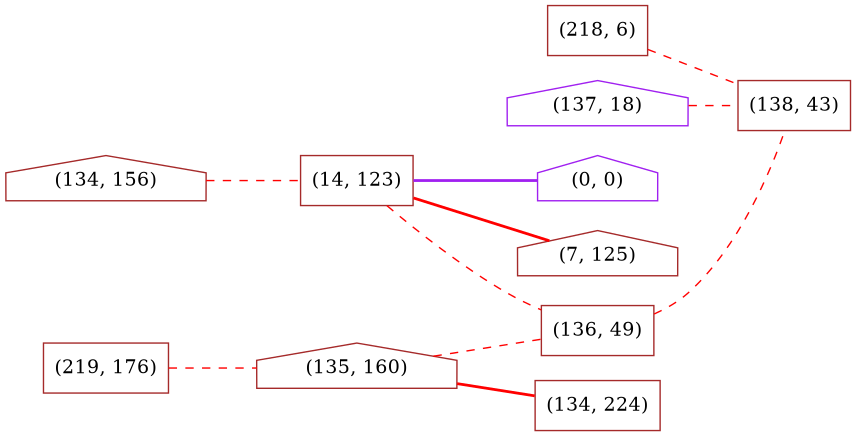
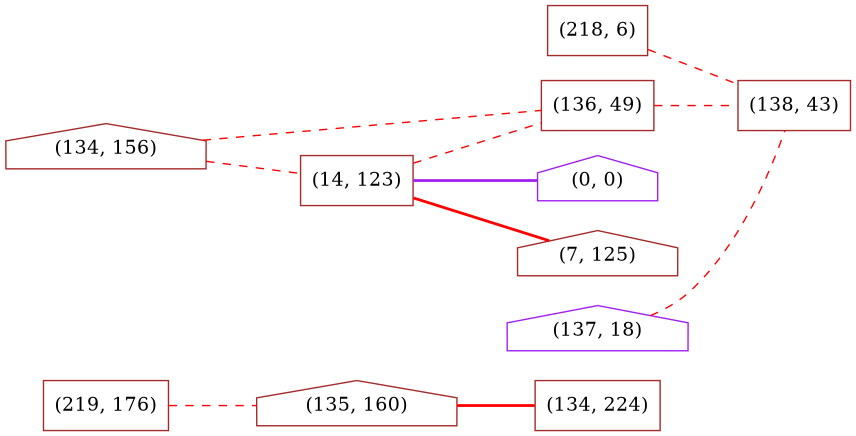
(487, 348) -> (372, 125)
